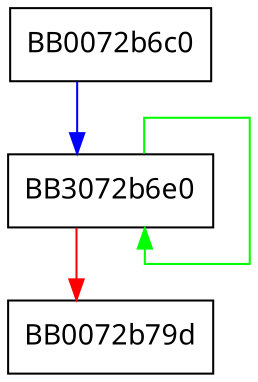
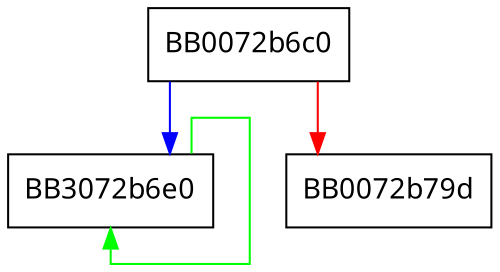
(76, 254) -> (318, 107)
